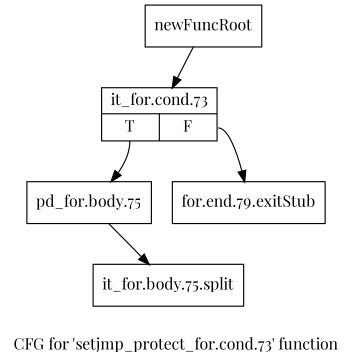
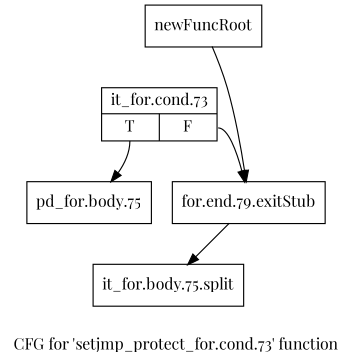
(185, 62) -> (232, 107)
(125, 240) -> (213, 240)
